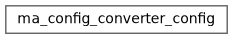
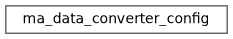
(117, 20) -> (117, 20)
